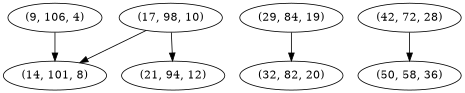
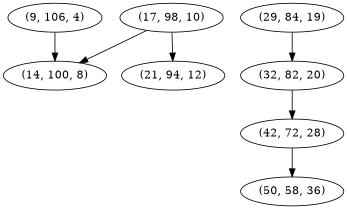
(55, 76) -> (55, 76)
none -> (292, 101)
